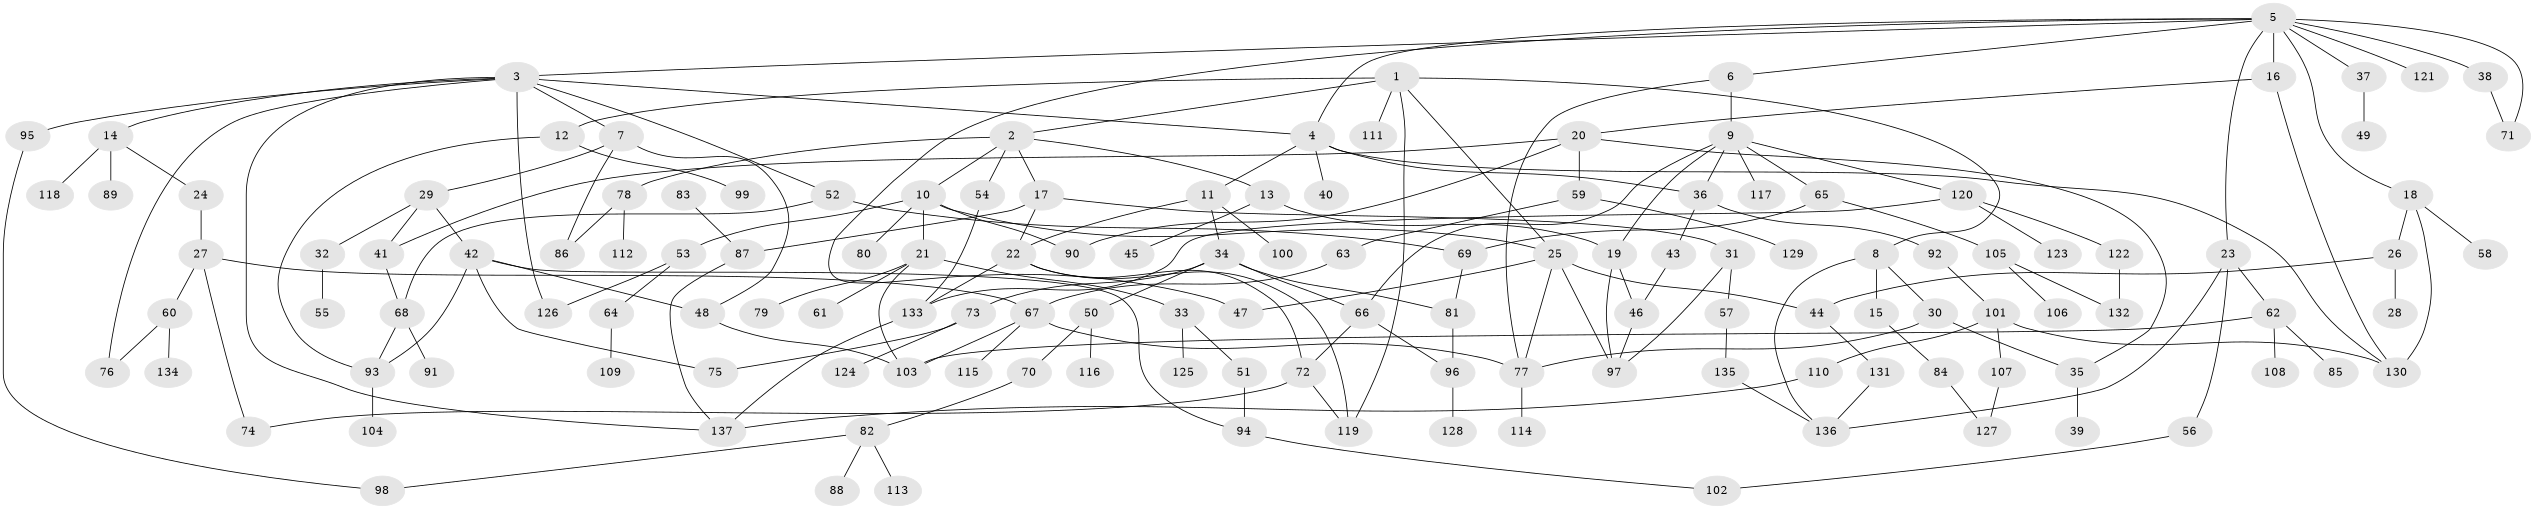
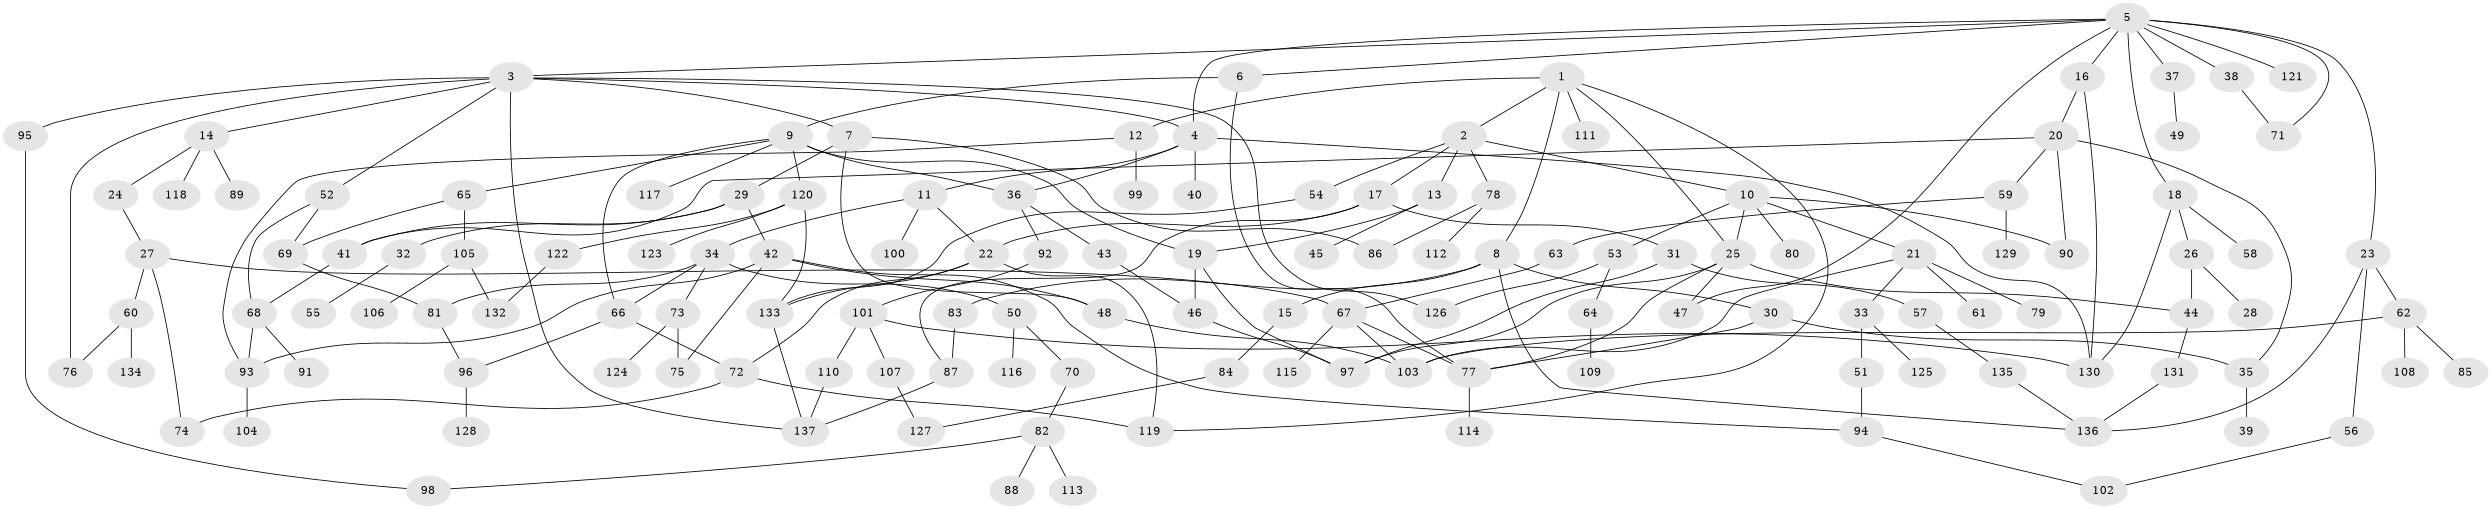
none -> (1226, 284)
